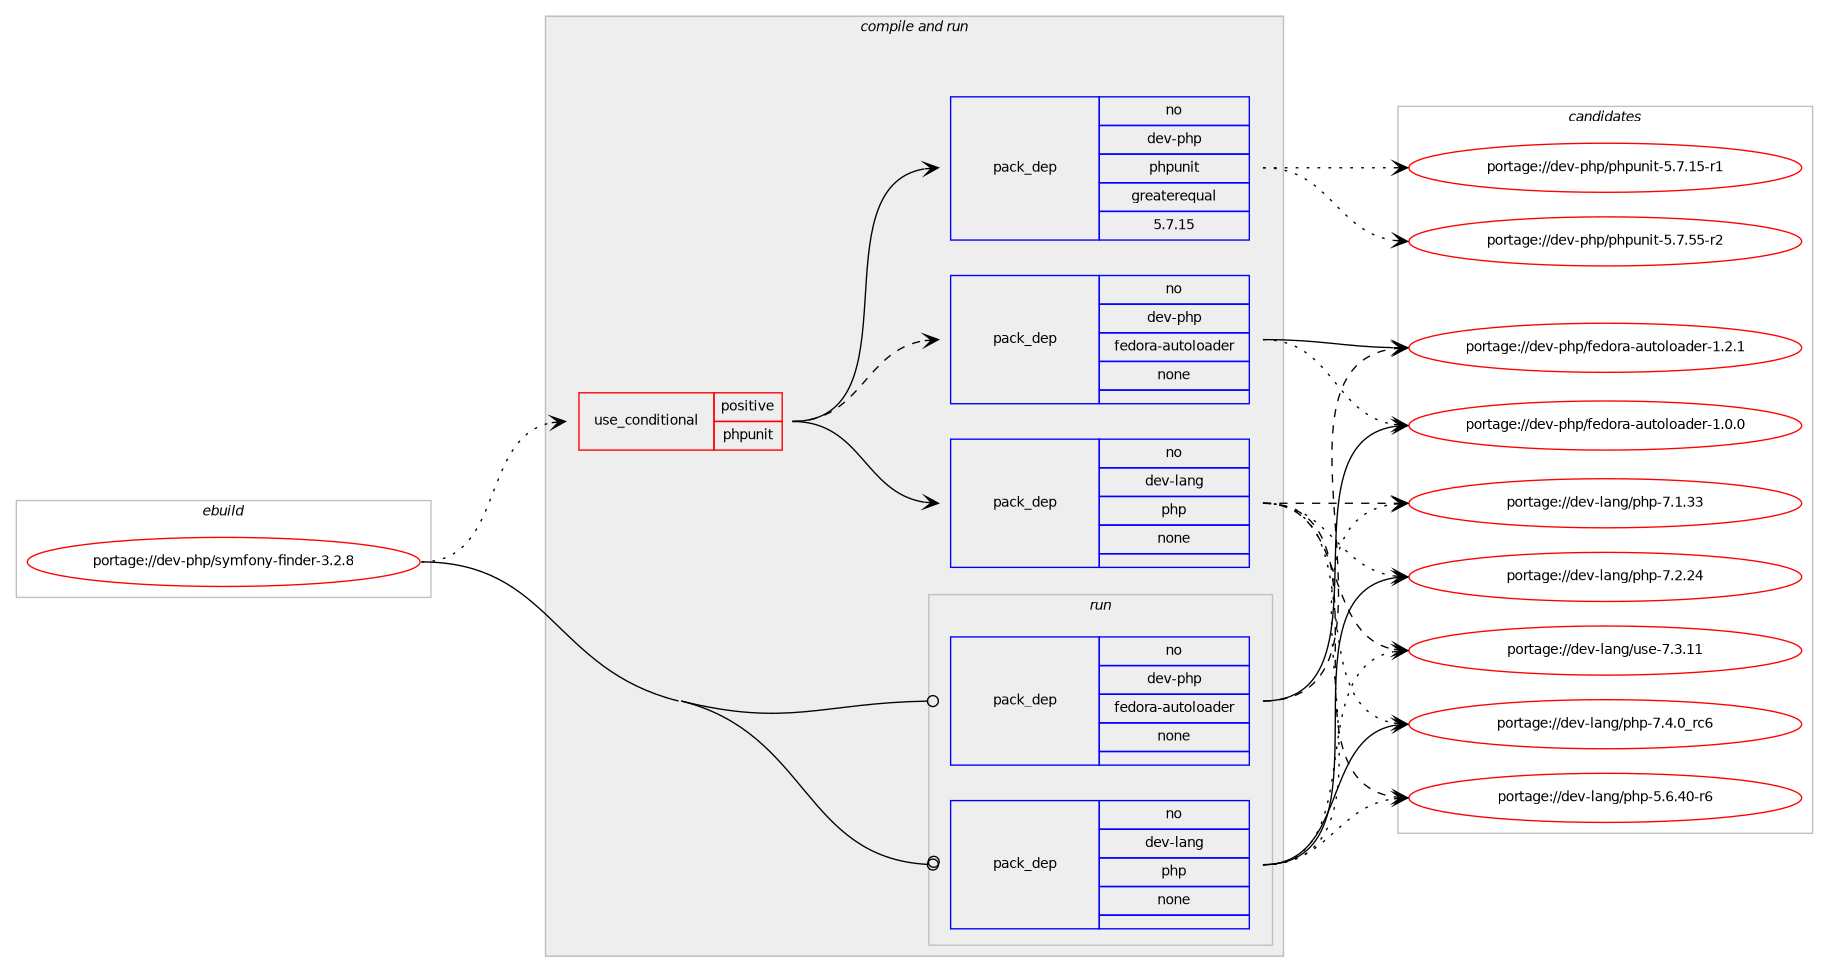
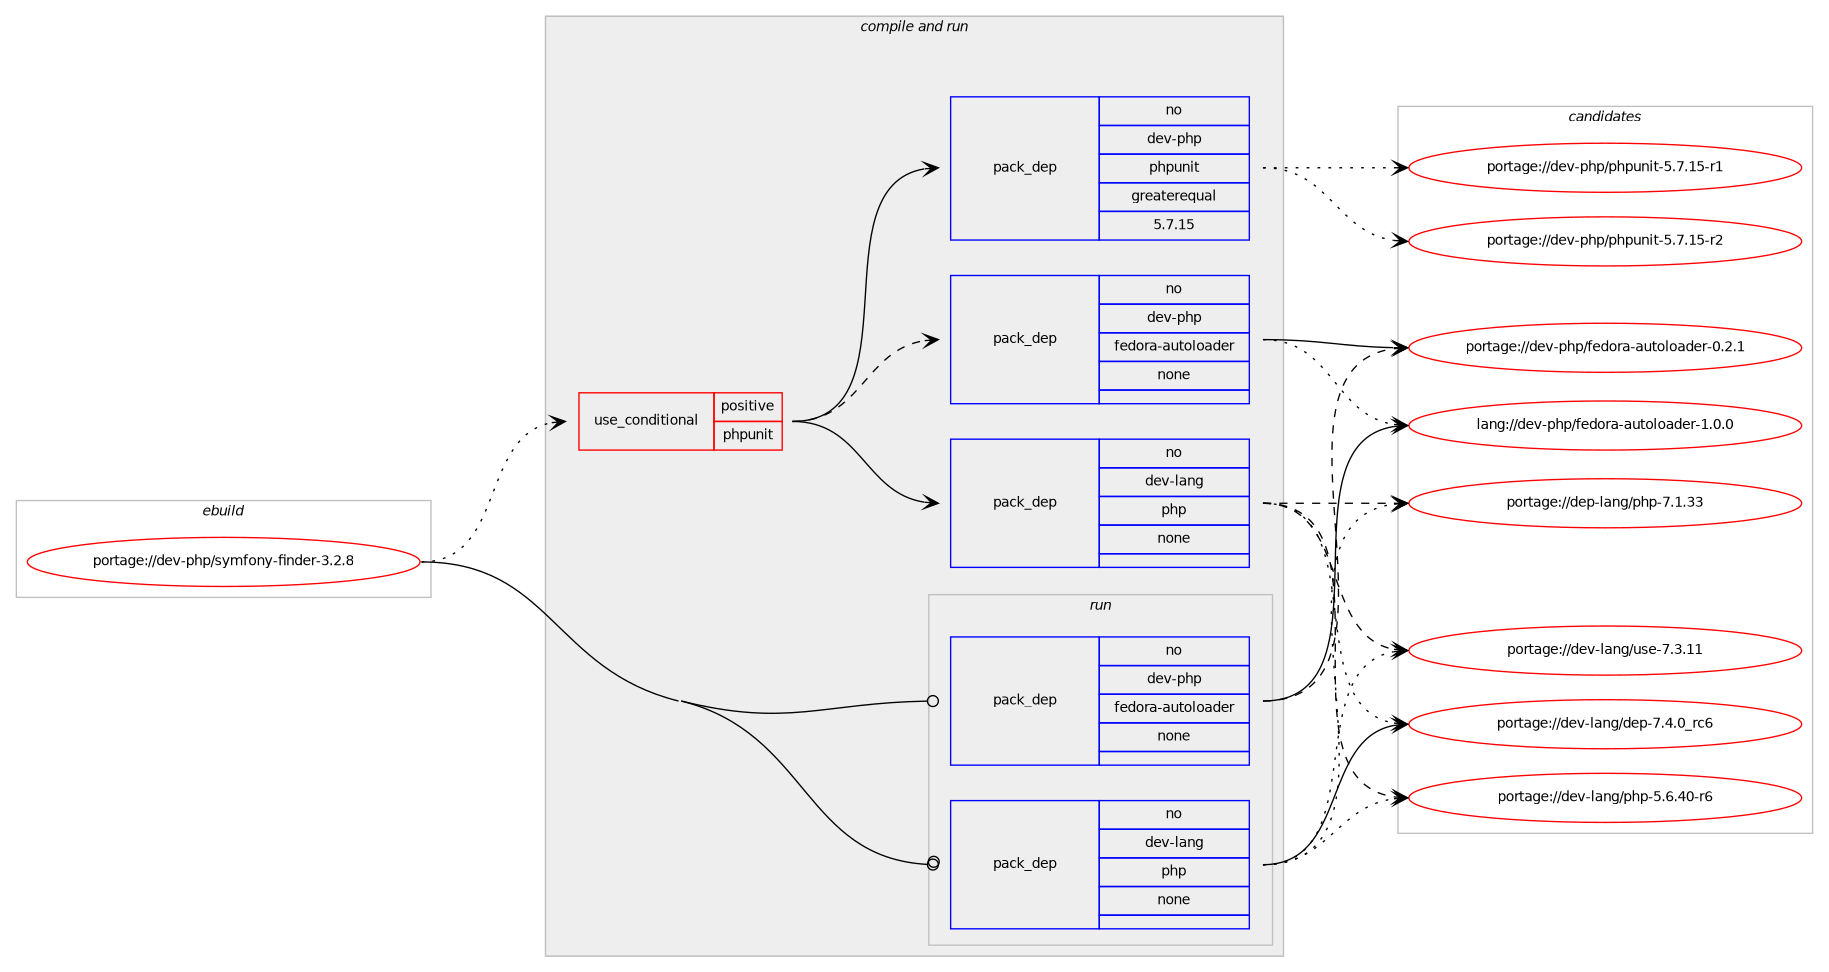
(1605, 241) -> (1605, 241)
(1605, 348) -> (1605, 348)
(1605, 426) -> (1605, 426)
(1605, 503) -> (1605, 503)
(1605, 577) -> none
(1605, 724) -> (1605, 724)
